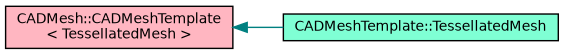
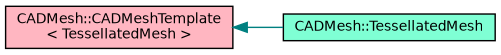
(421, 27) -> (389, 27)
